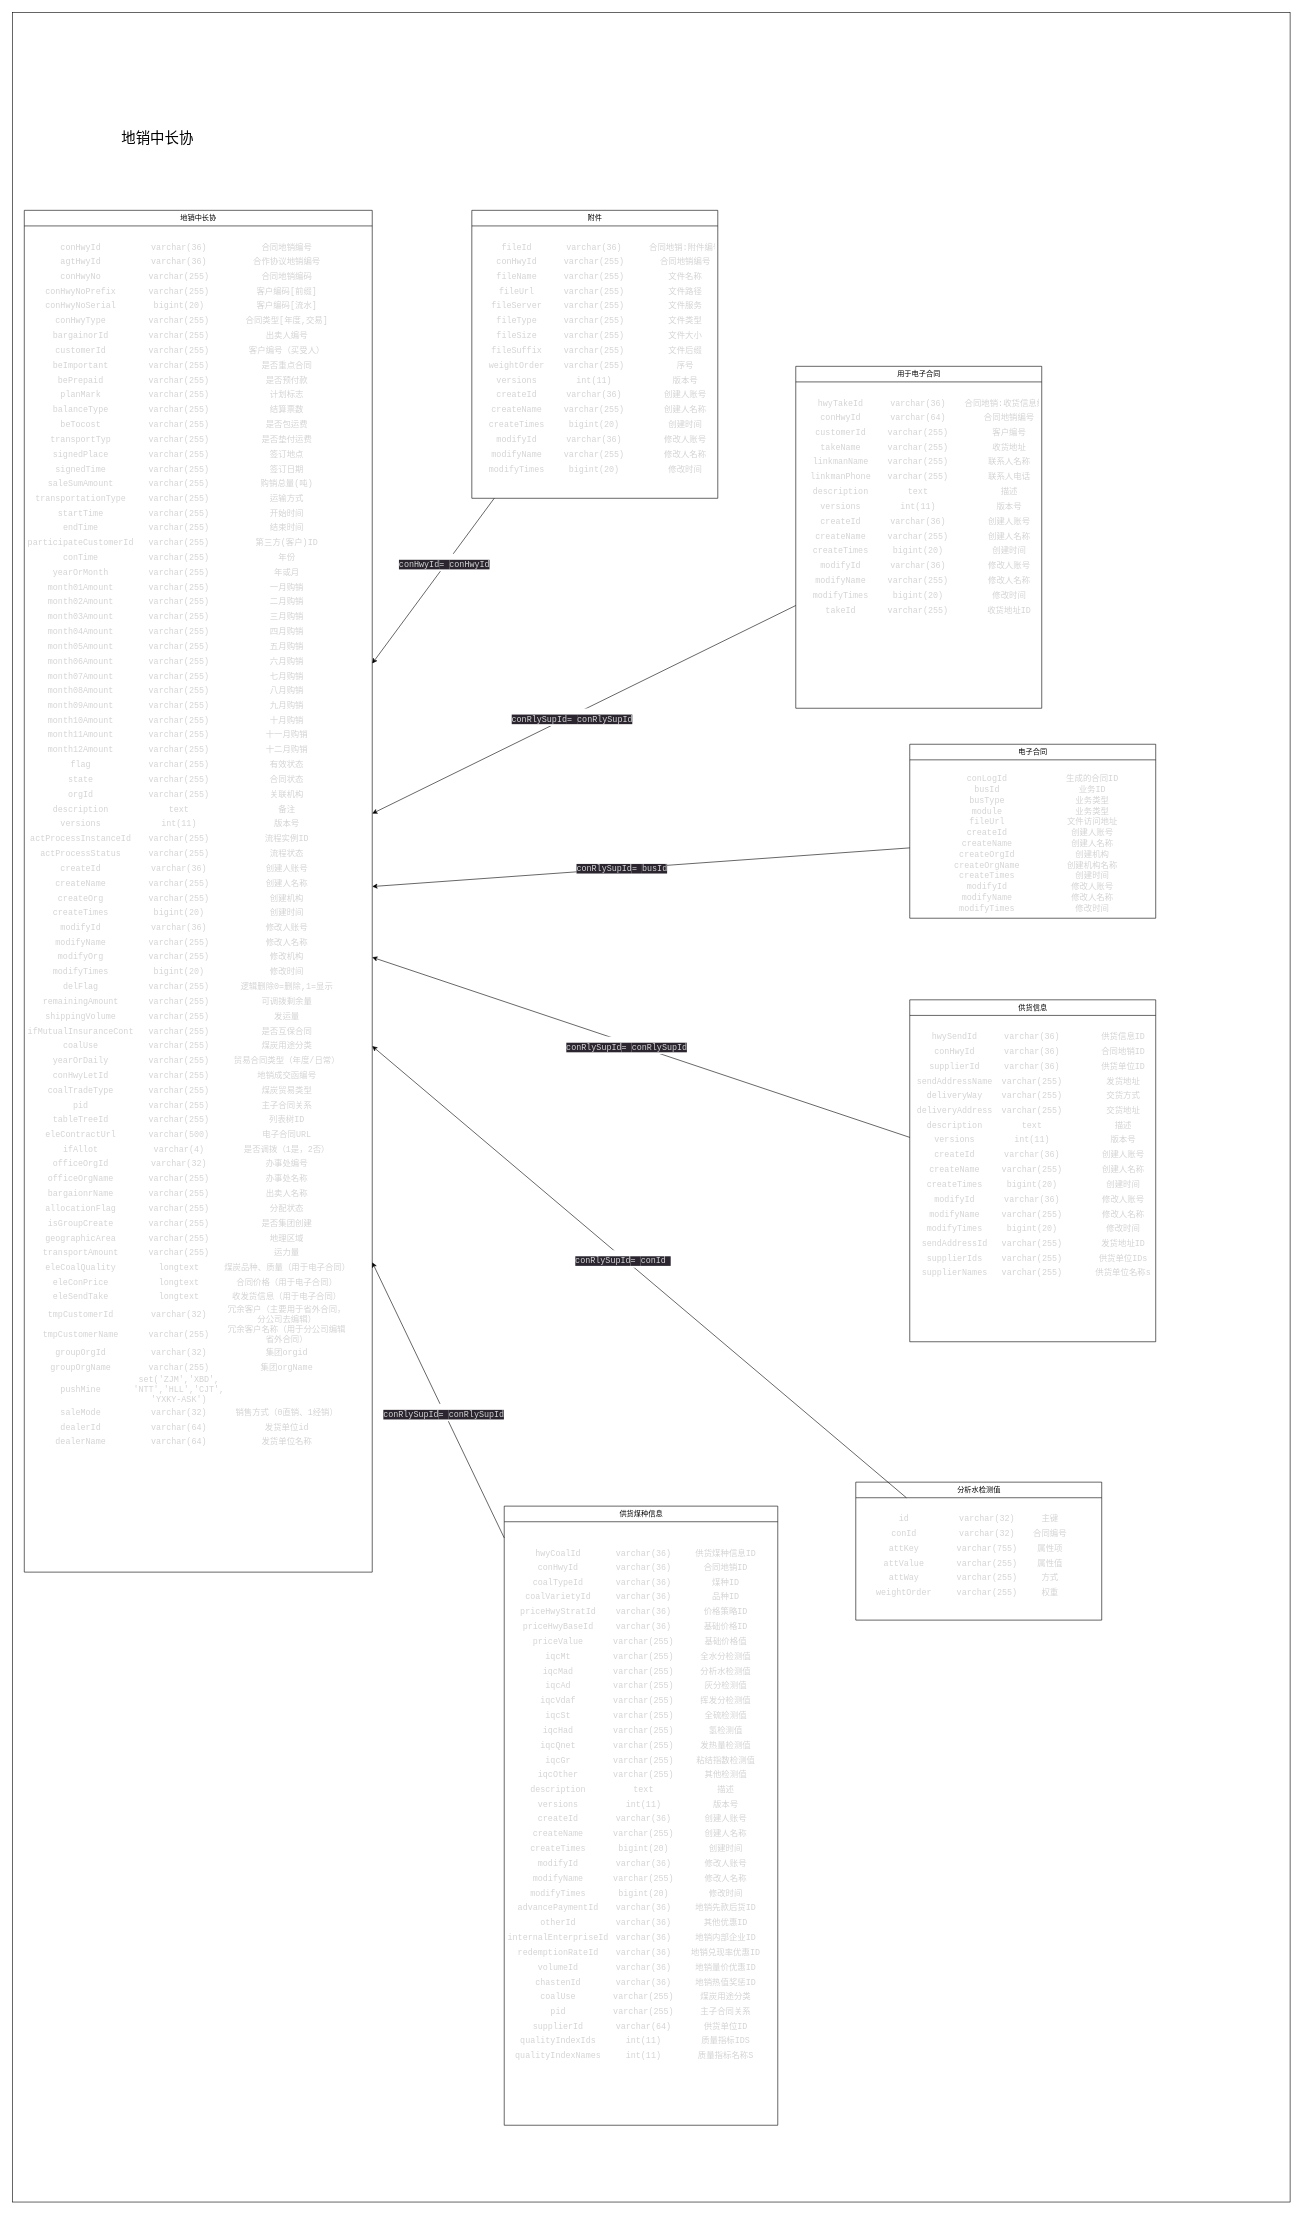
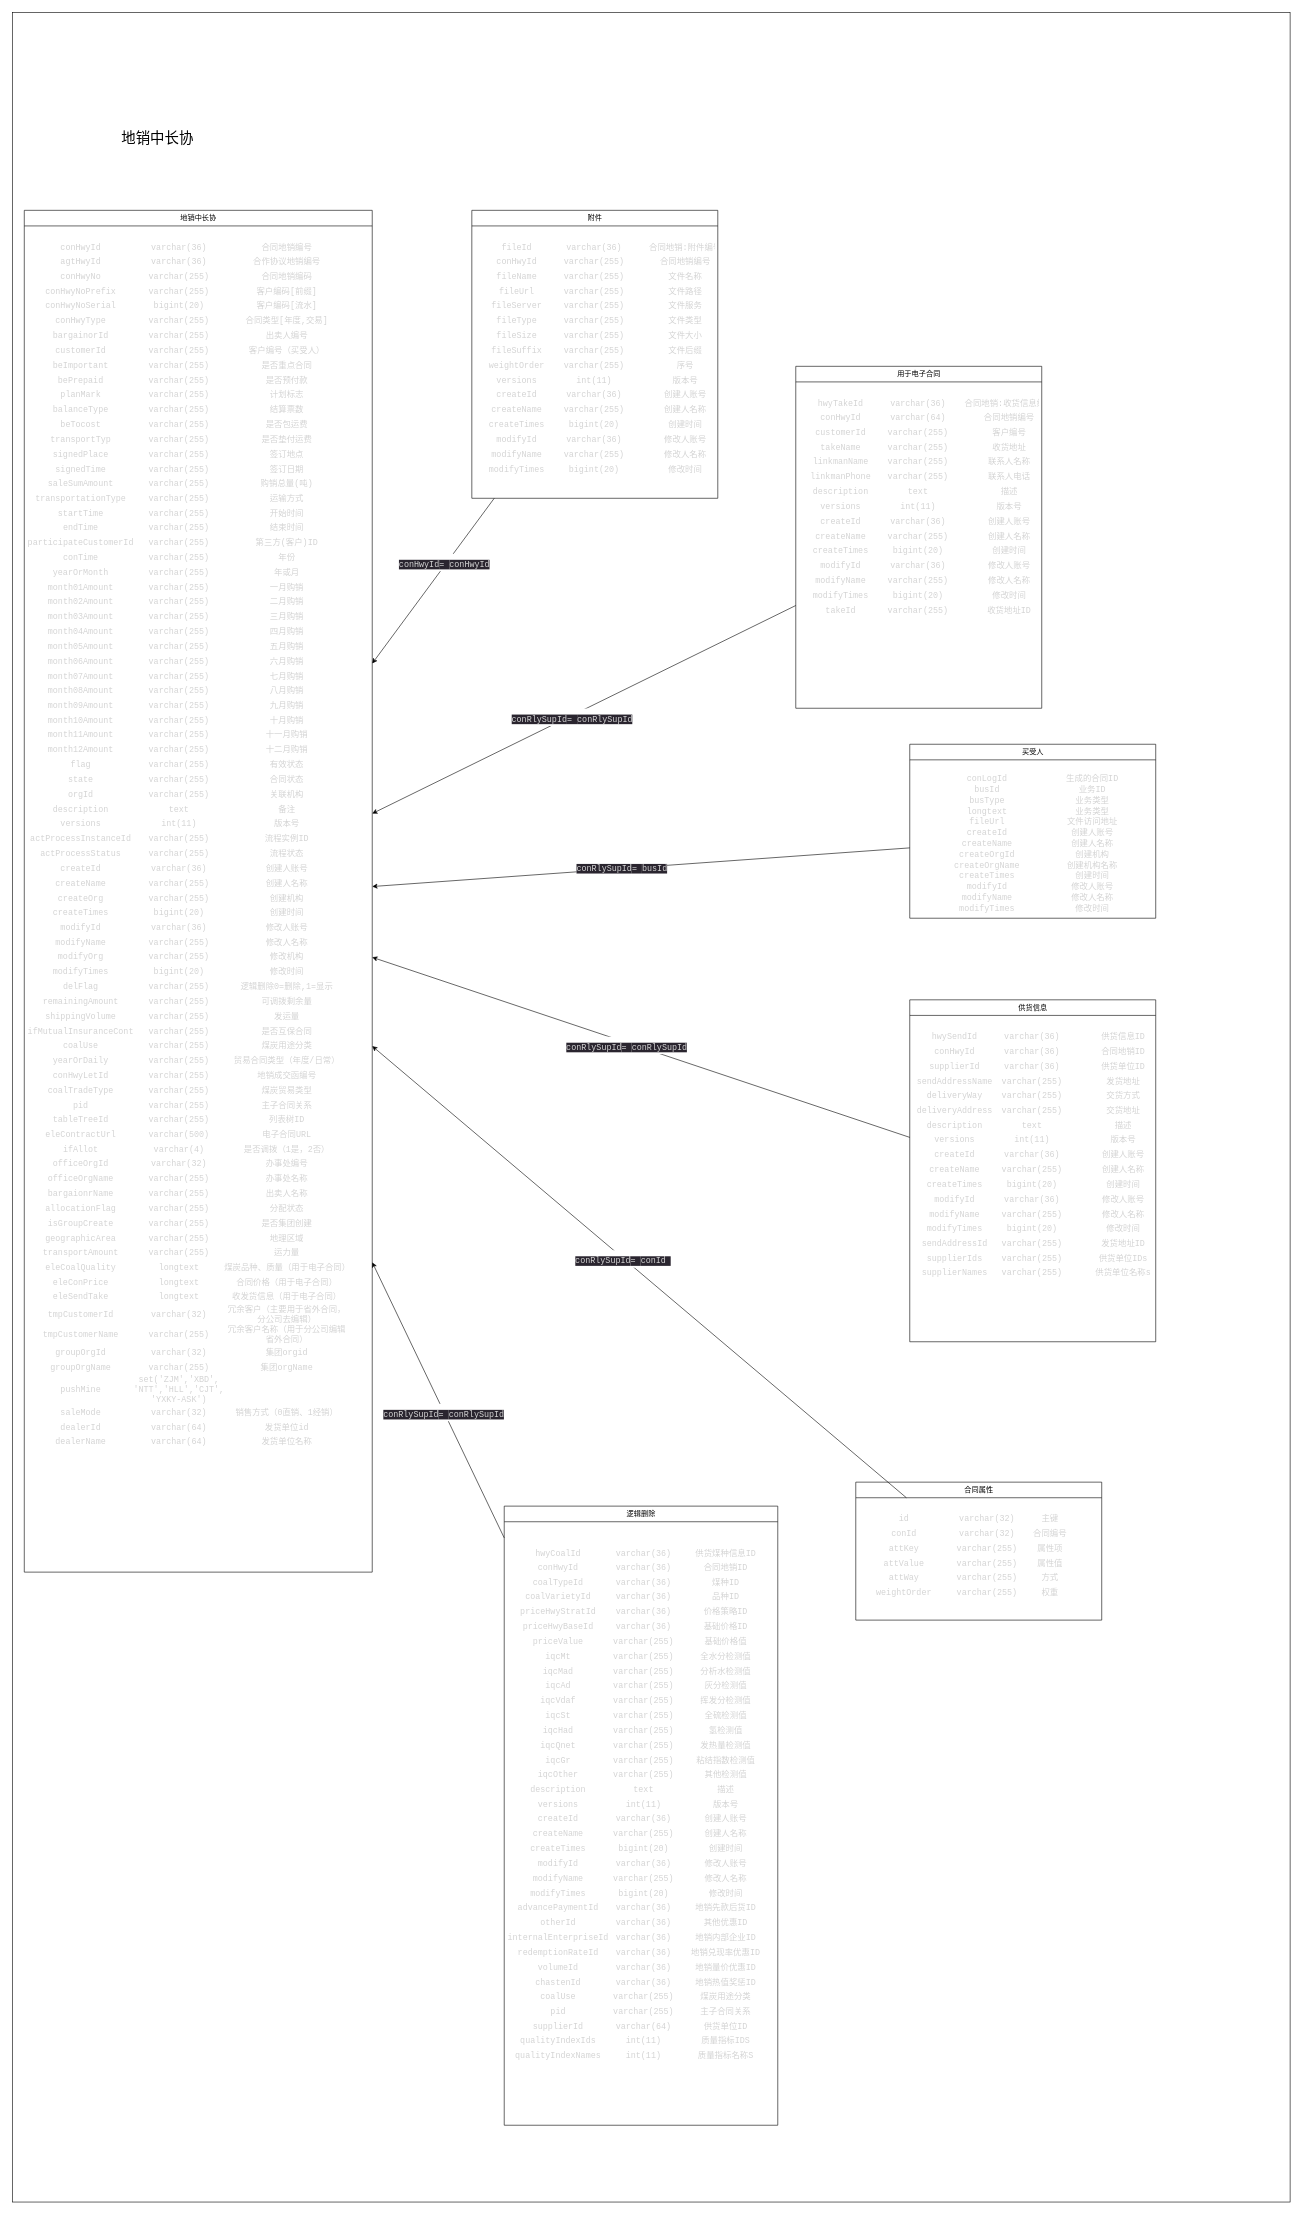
(1033, 752) -> (1033, 752)
(963, 820) -> (963, 820)
(979, 1490) -> (979, 1490)
(641, 1514) -> (641, 1514)
(916, 1528) -> (916, 1528)
